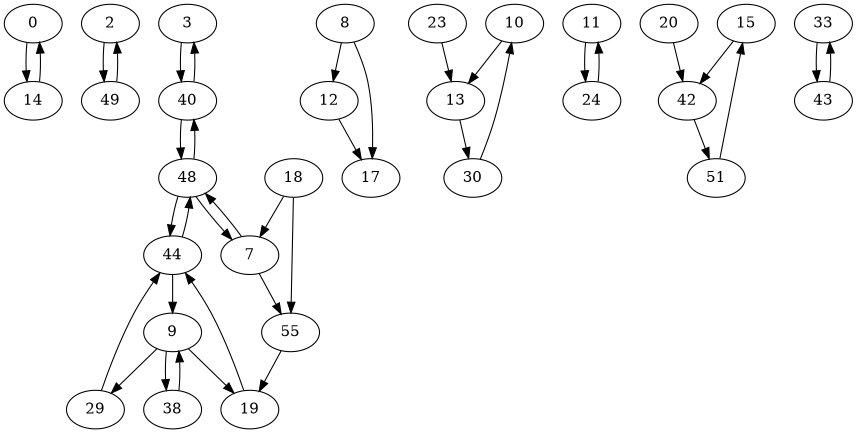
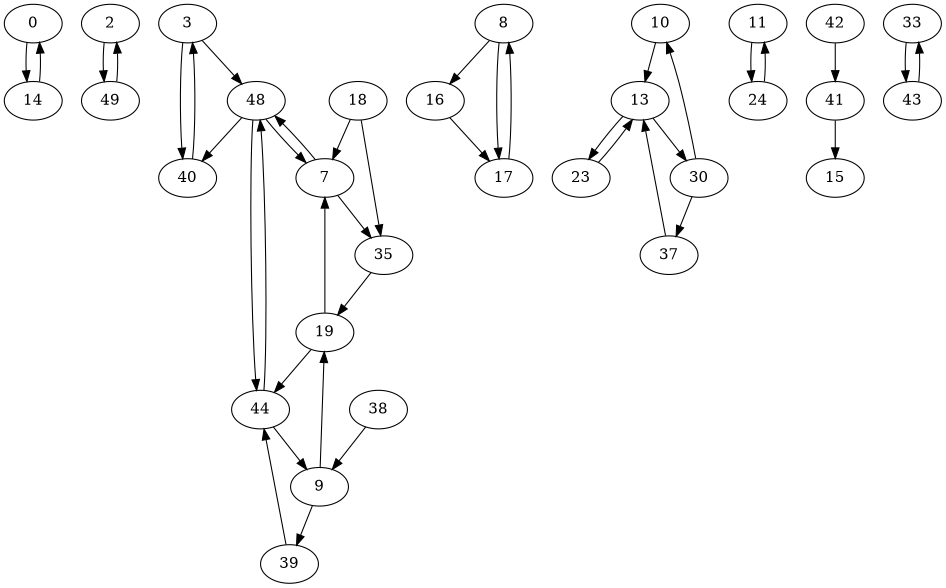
(669, 24) -> none
(720, 58) -> none
(329, 101) -> (435, 101)
none -> (511, 106)
none -> (608, 133)
(180, 134) -> (218, 58)
(716, 178) -> (835, 101)
none -> (669, 255)
none -> (325, 261)
(291, 332) -> (384, 255)
(165, 365) -> none
(95, 410) -> (290, 564)
